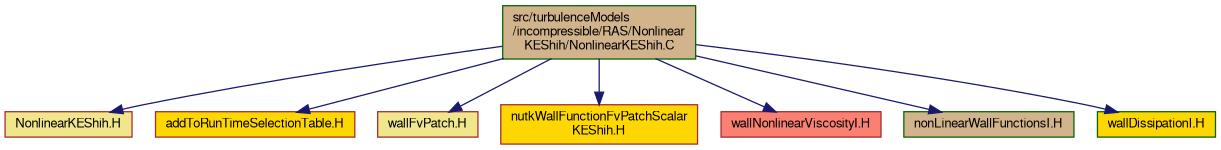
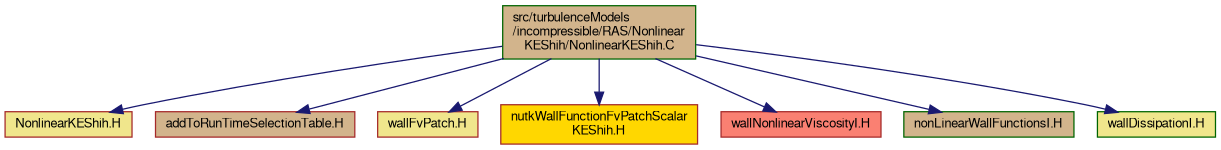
(255, 124) -> (255, 124)
(1156, 124) -> (1156, 124)
